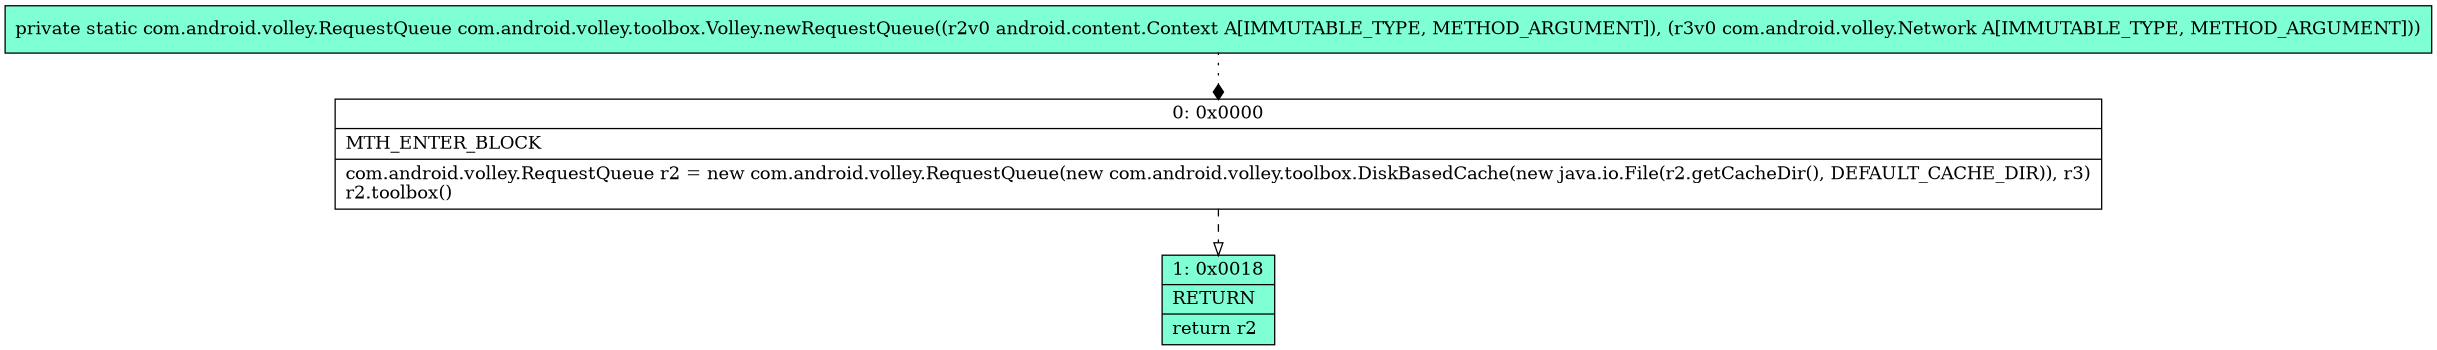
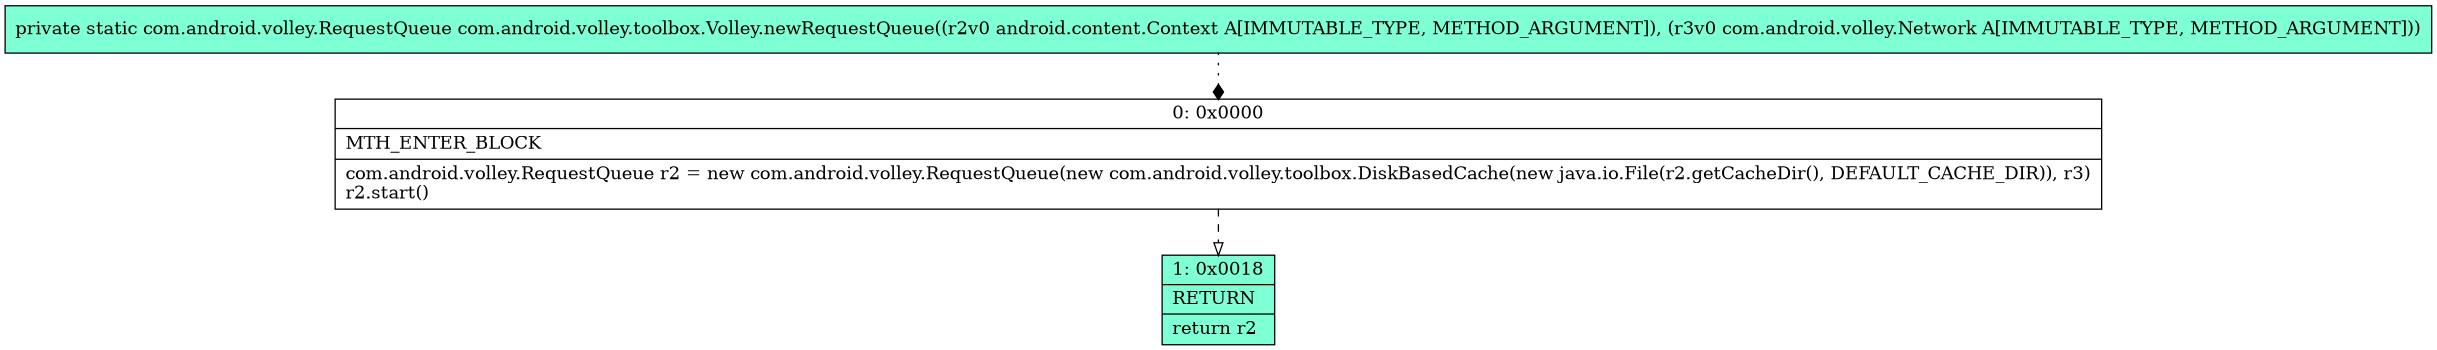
(399, 193) -> (388, 193)
